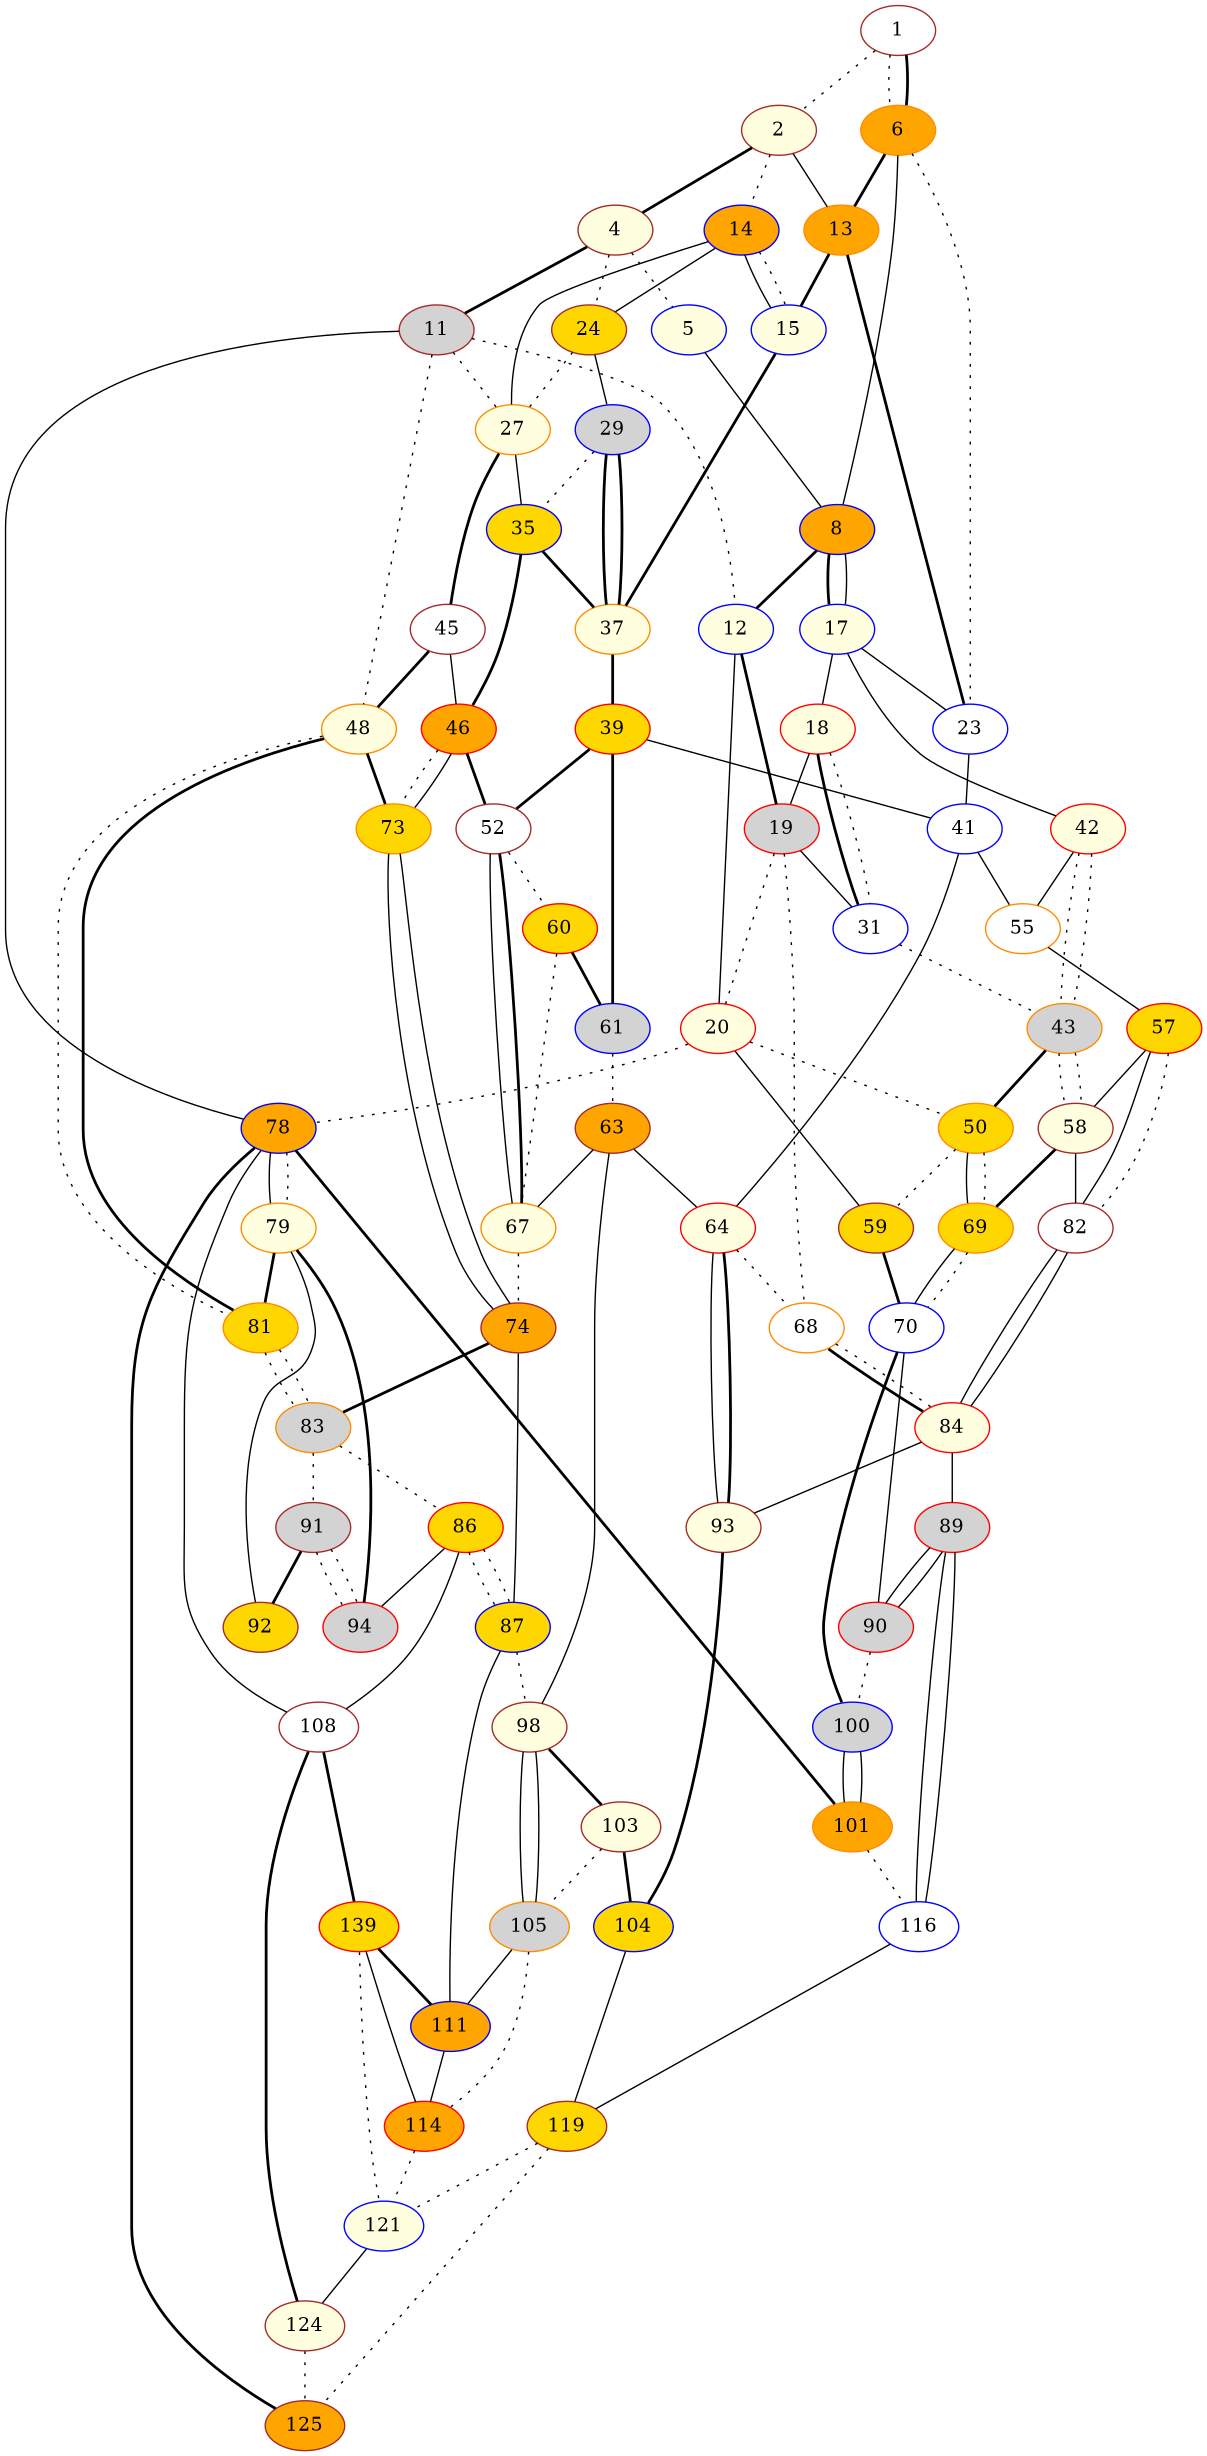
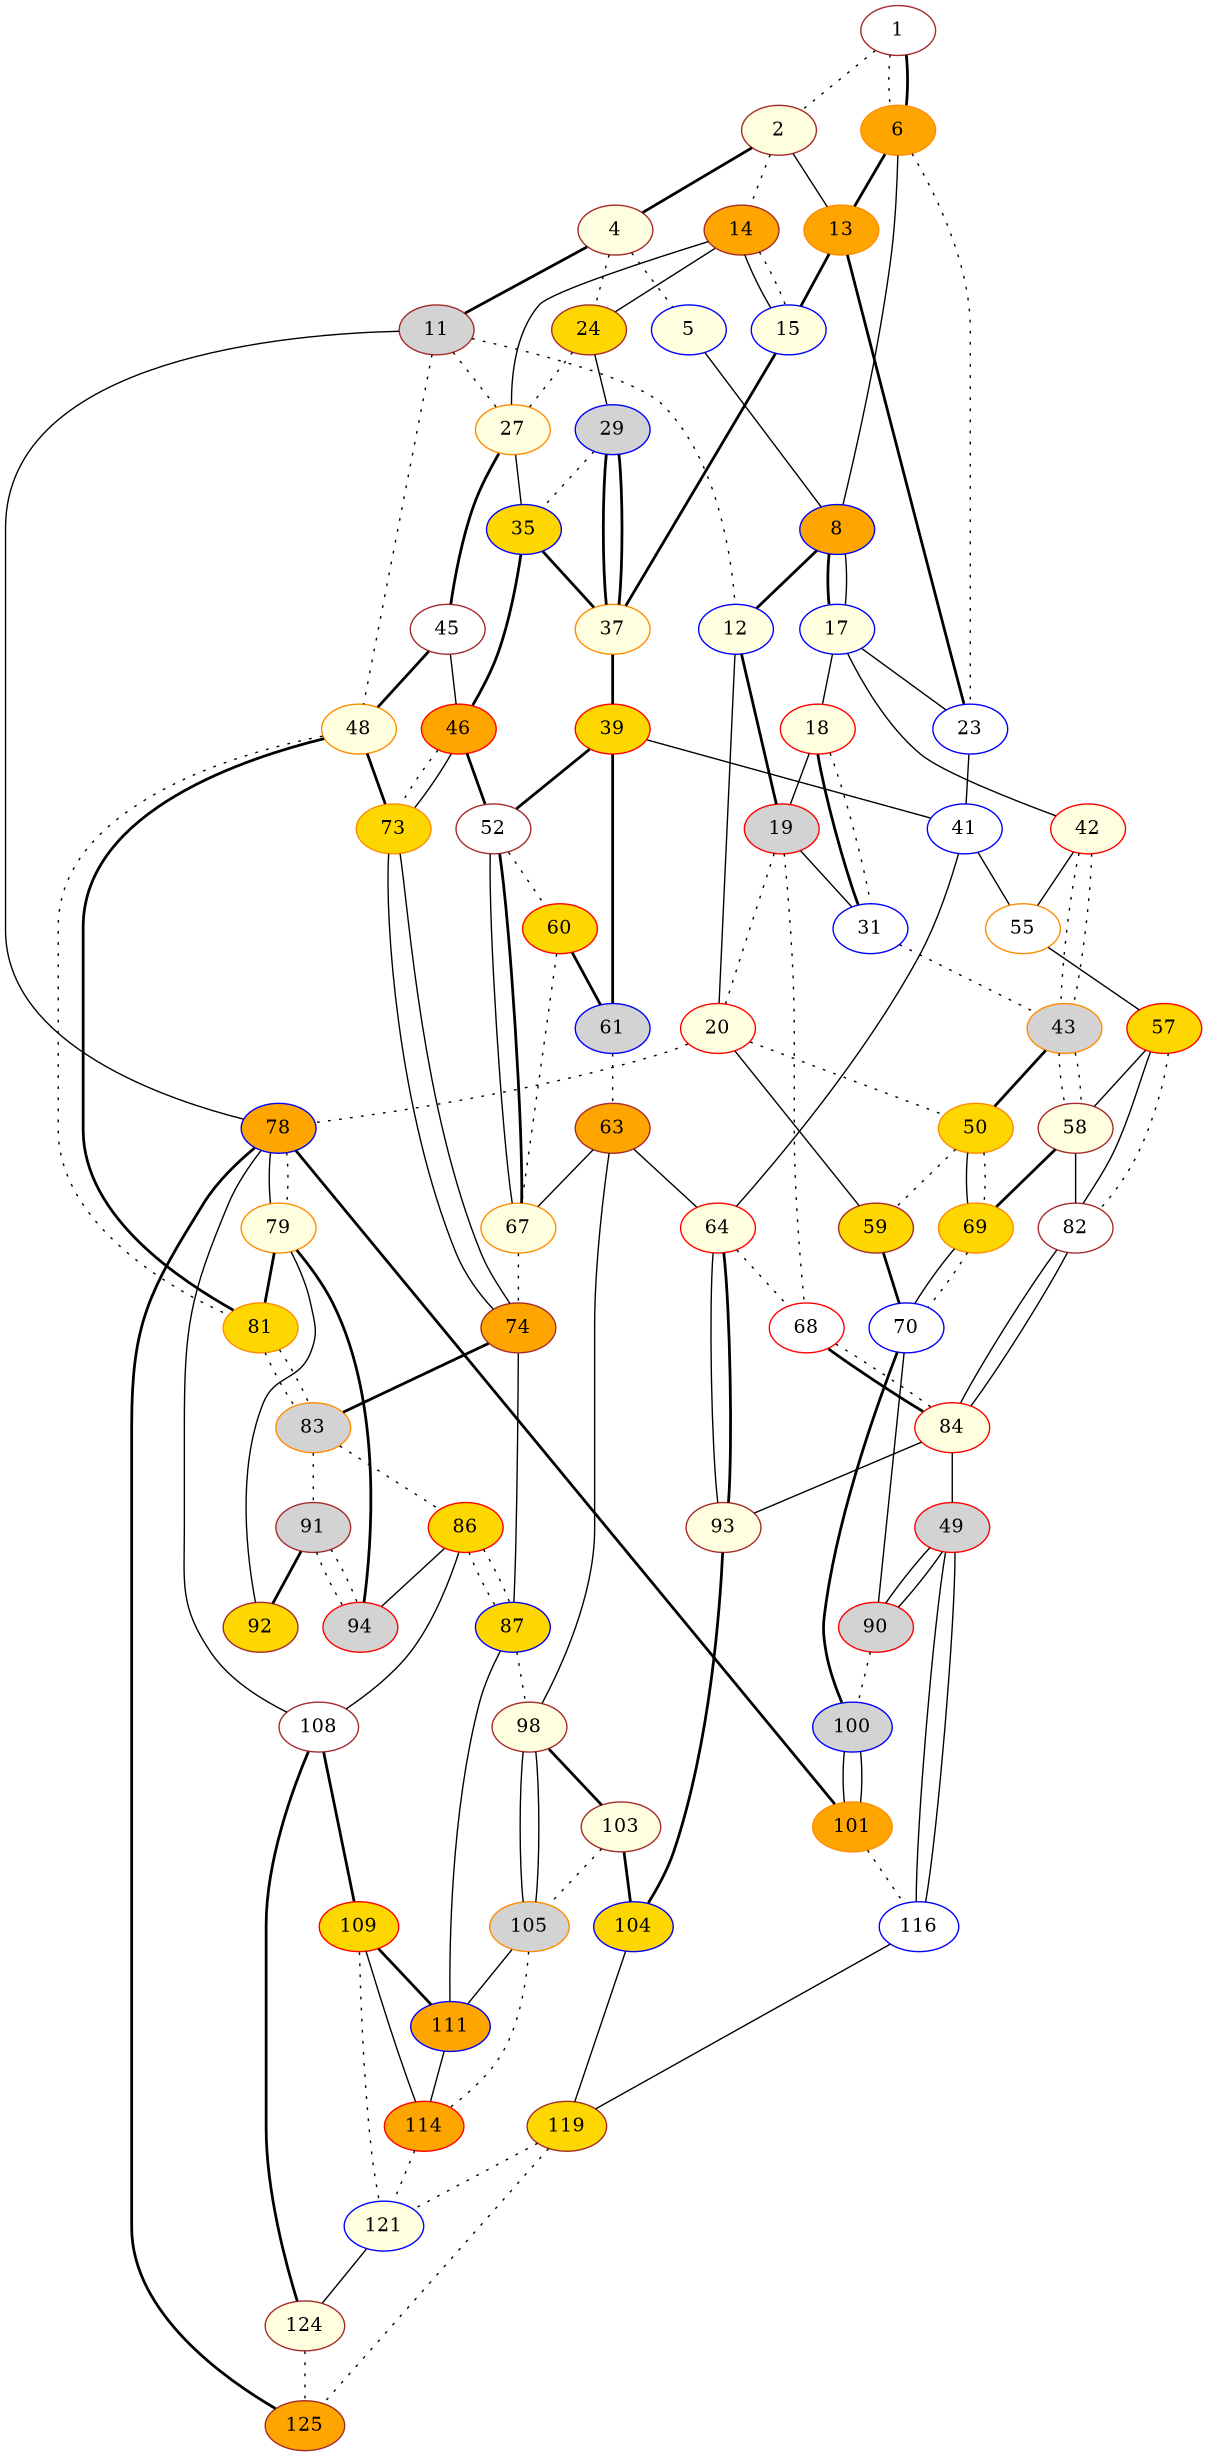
(742, 230) -> (742, 230)
(807, 1328) -> (807, 1328)
(952, 1527) -> (952, 1527)
(359, 1927) -> (359, 1927)
